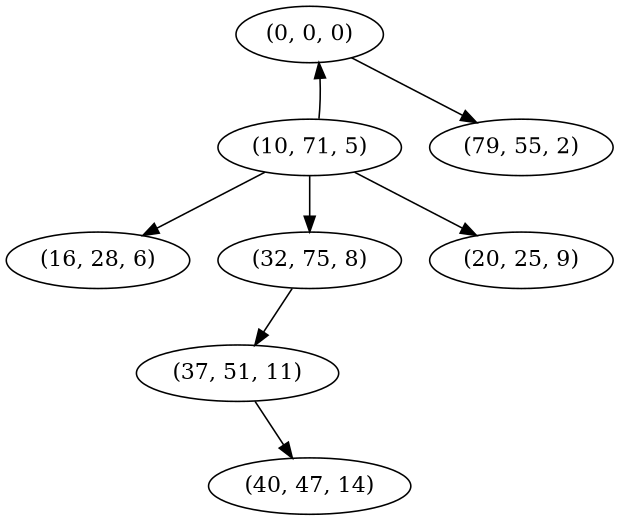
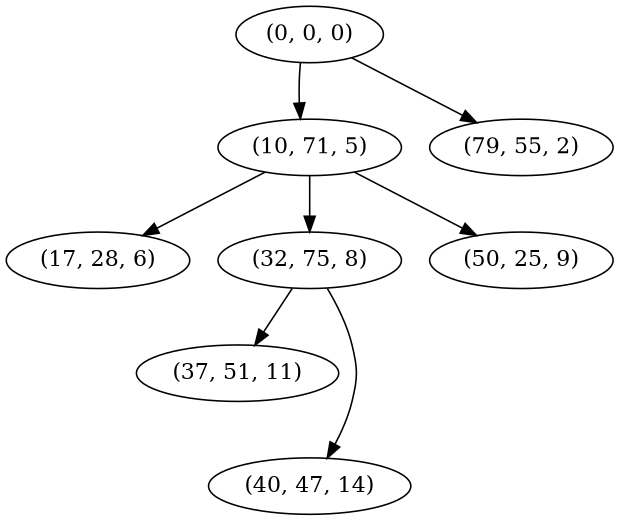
(320, 99) -> (299, 83)
(98, 260) -> (98, 260)
(521, 260) -> (521, 260)
(269, 423) -> (356, 365)
